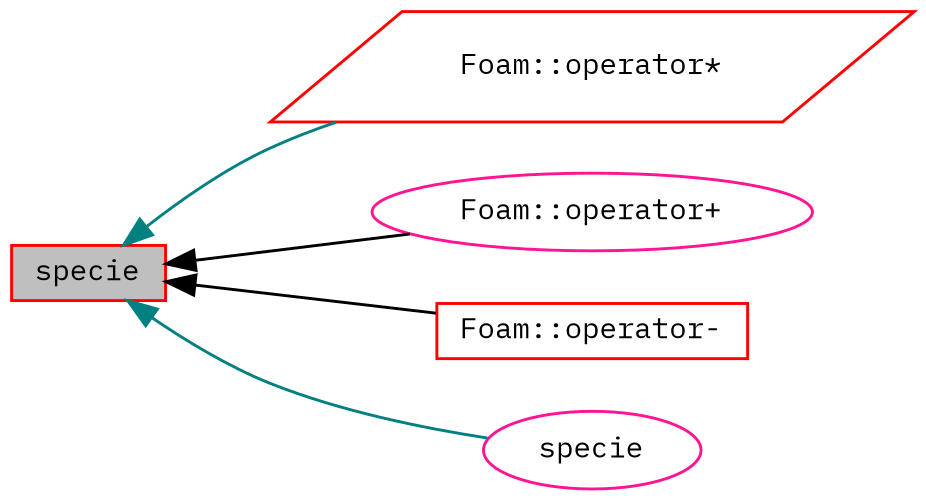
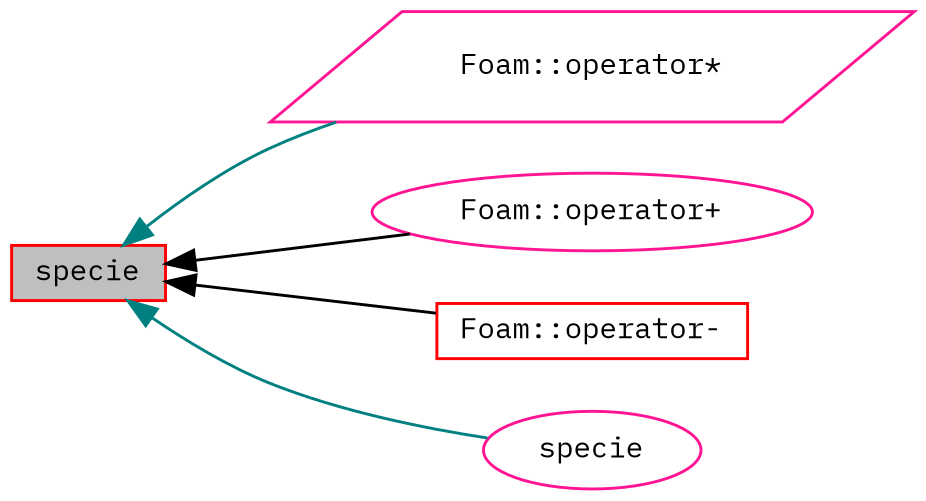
(592, 67) -> (592, 67)
